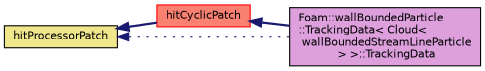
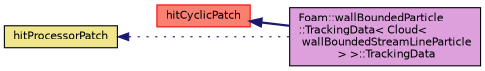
(143, 25) -> none
